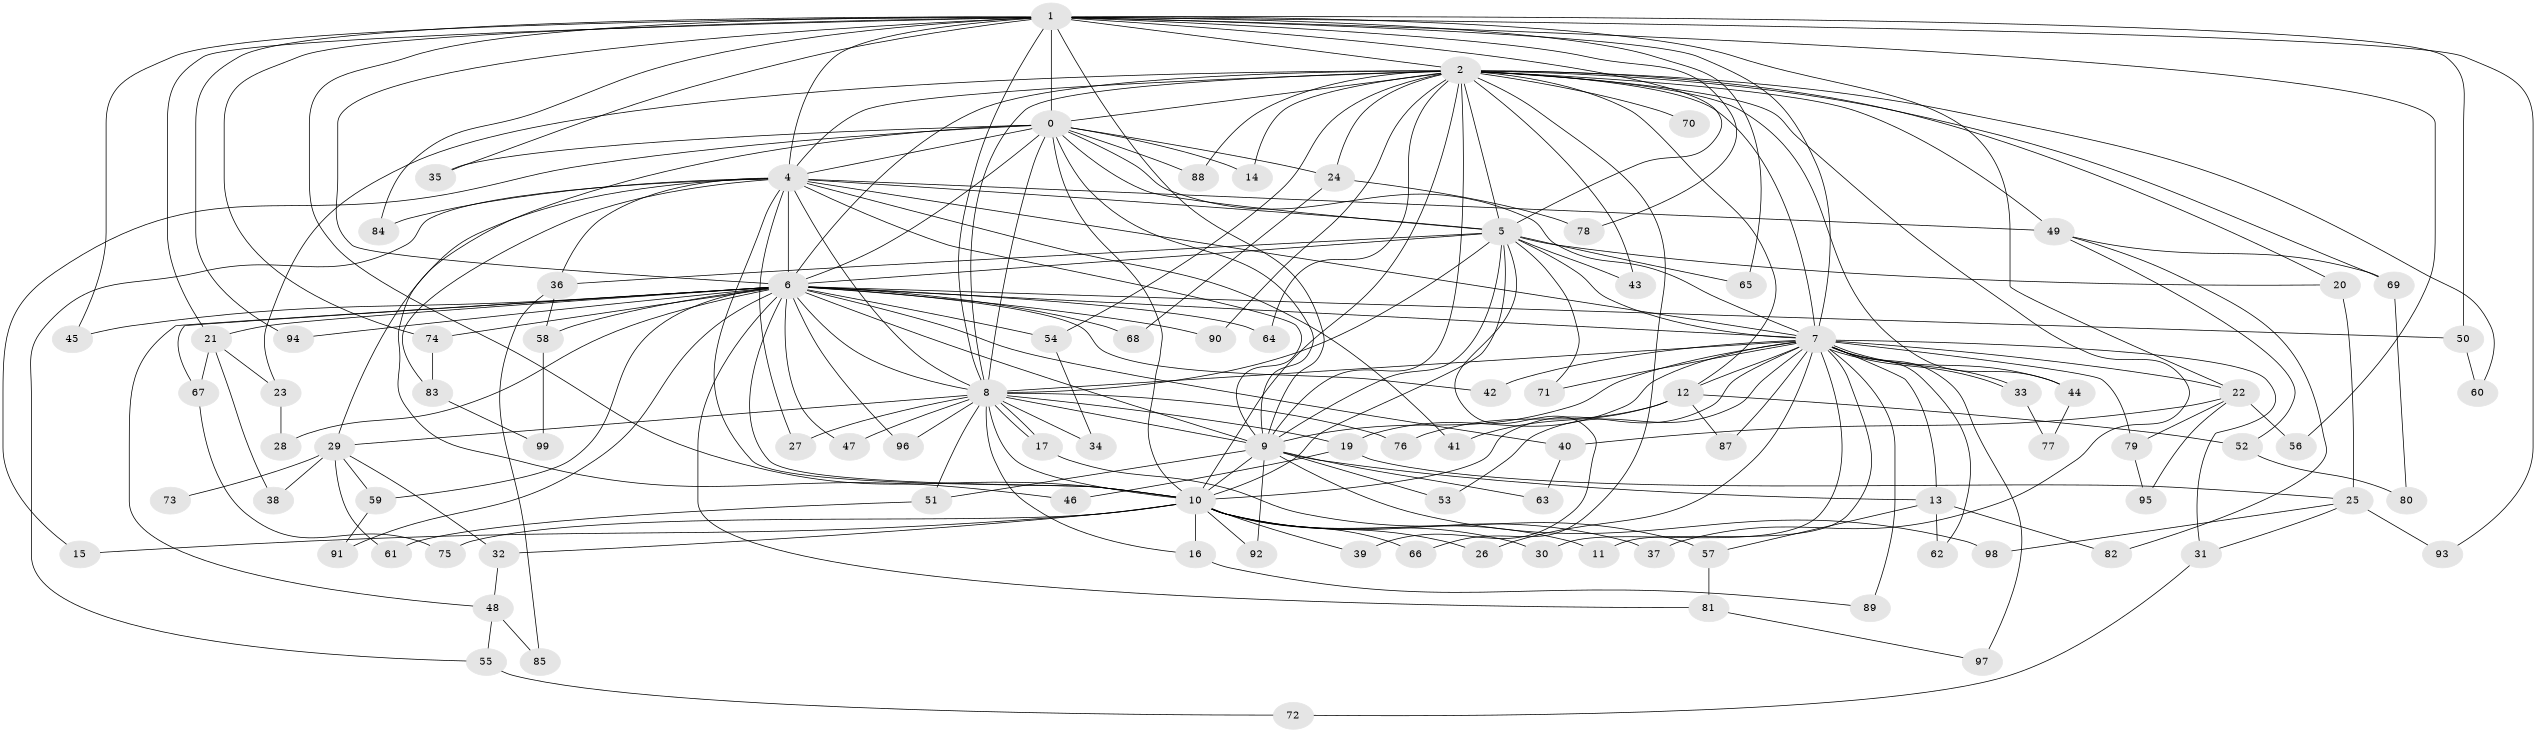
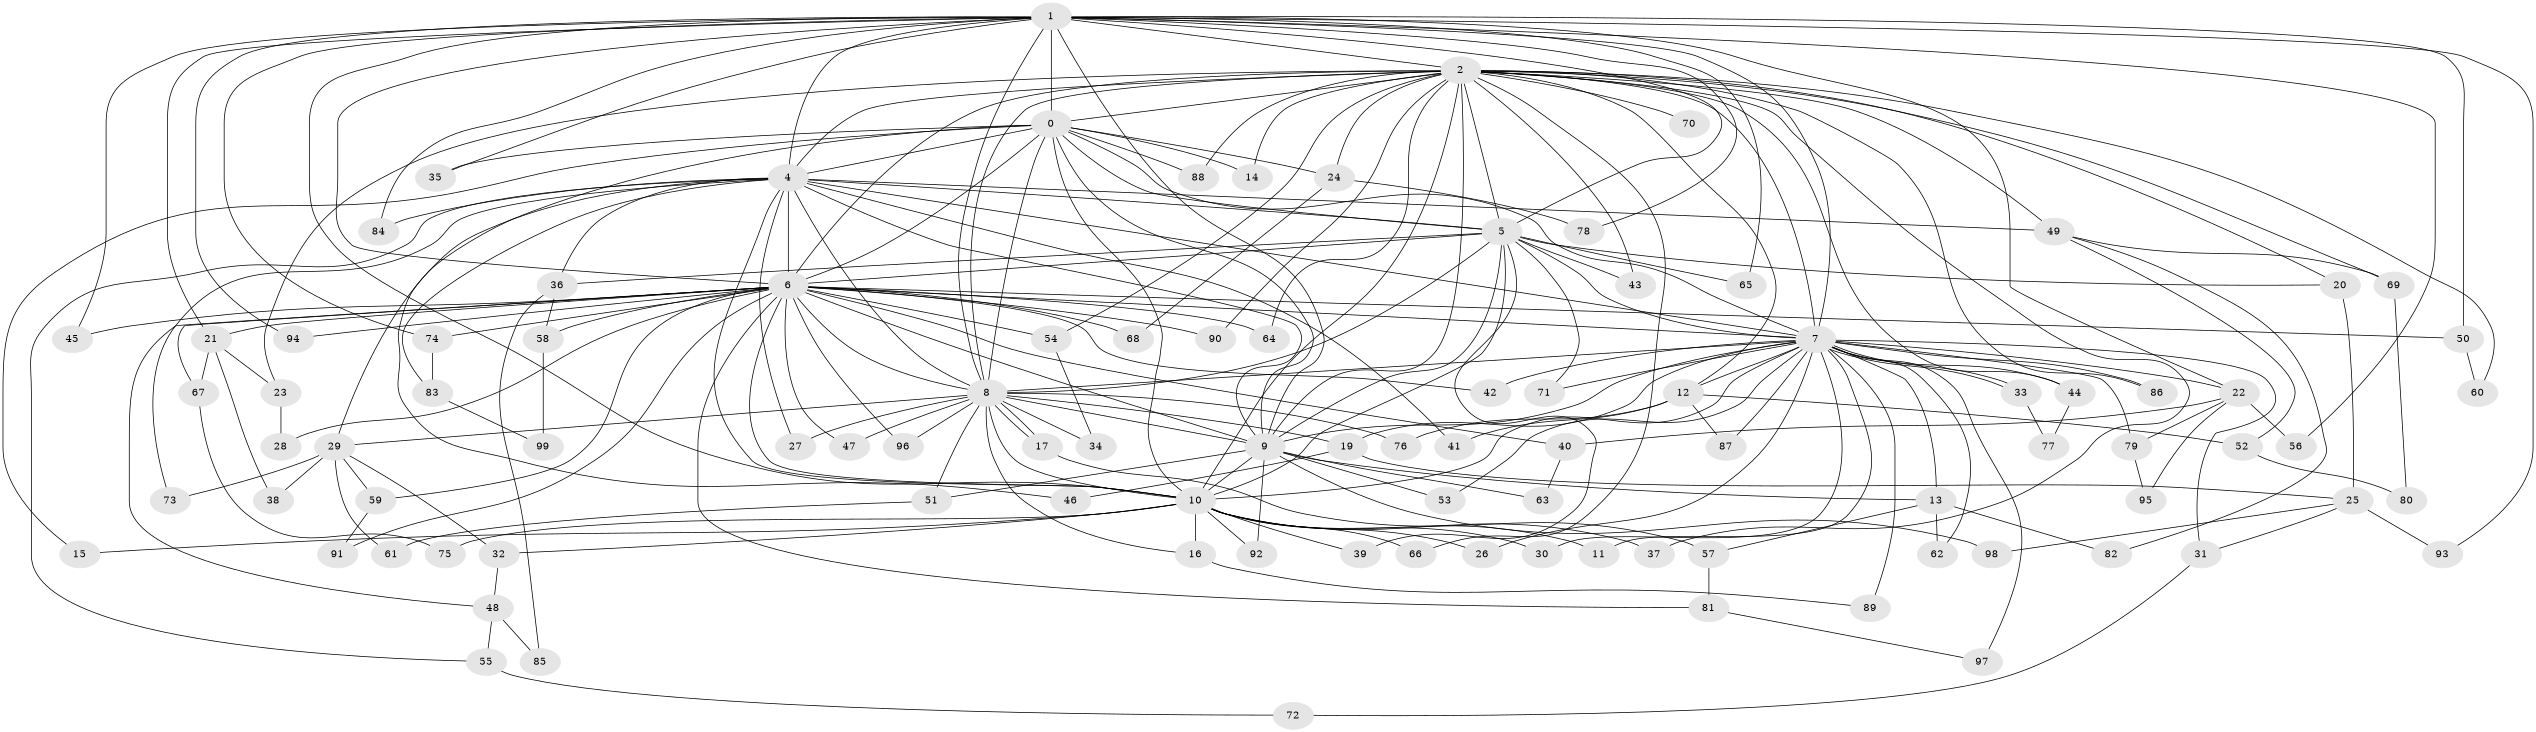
none -> (388, 262)
none -> (2157, 393)
